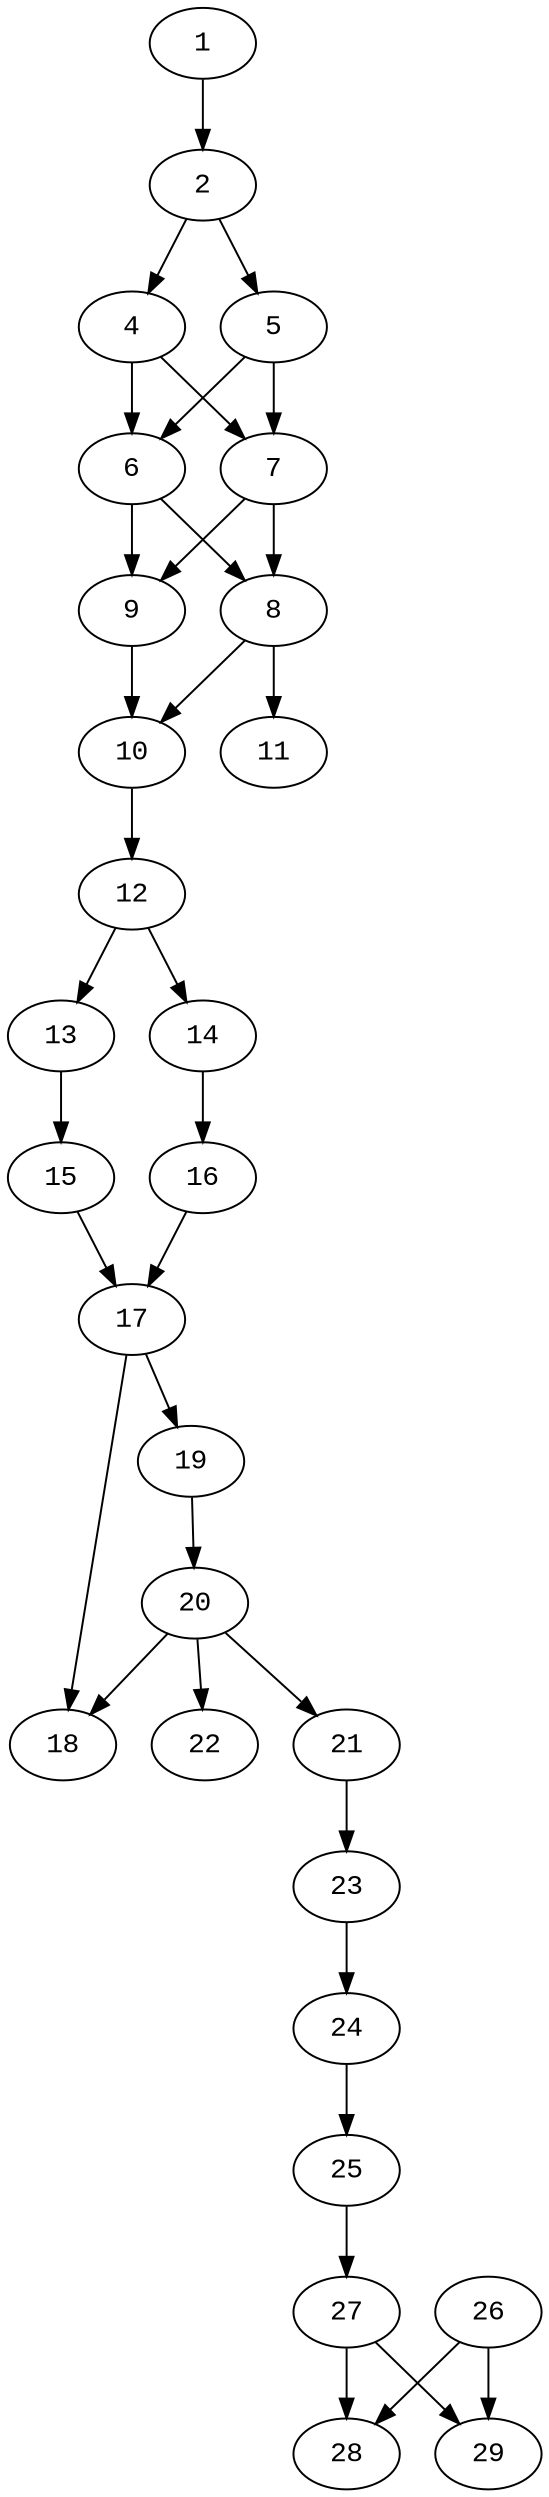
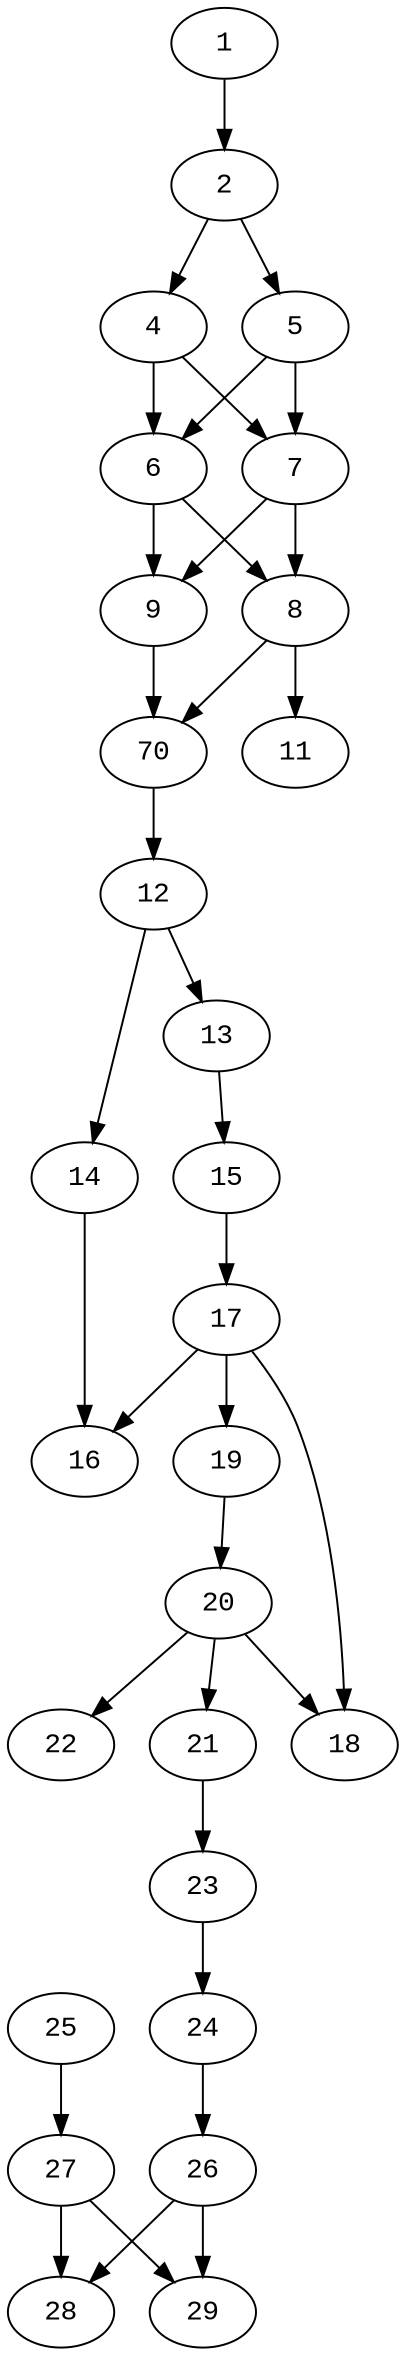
(132, 752) -> (154, 752)
(172, 1240) -> (163, 1383)
(347, 2090) -> (203, 2090)
